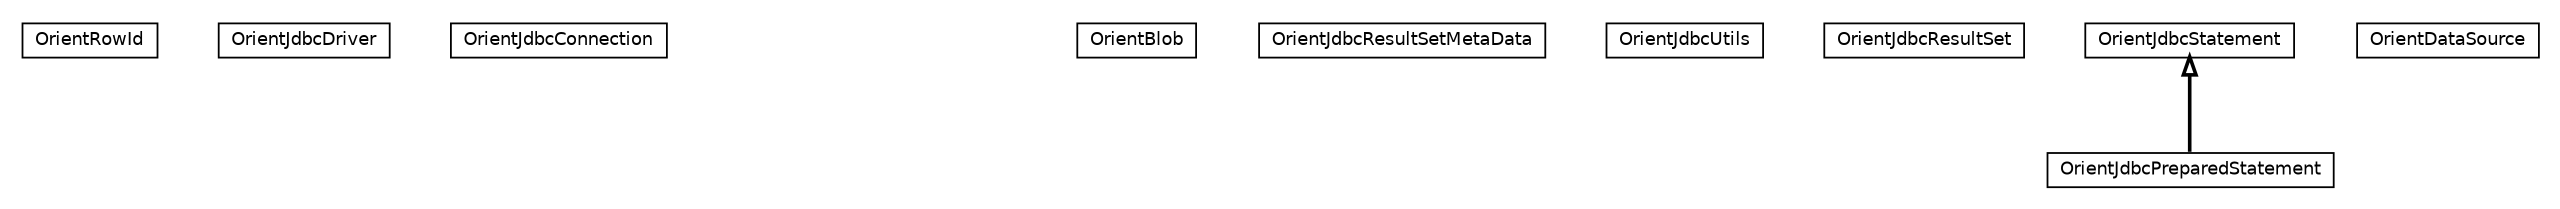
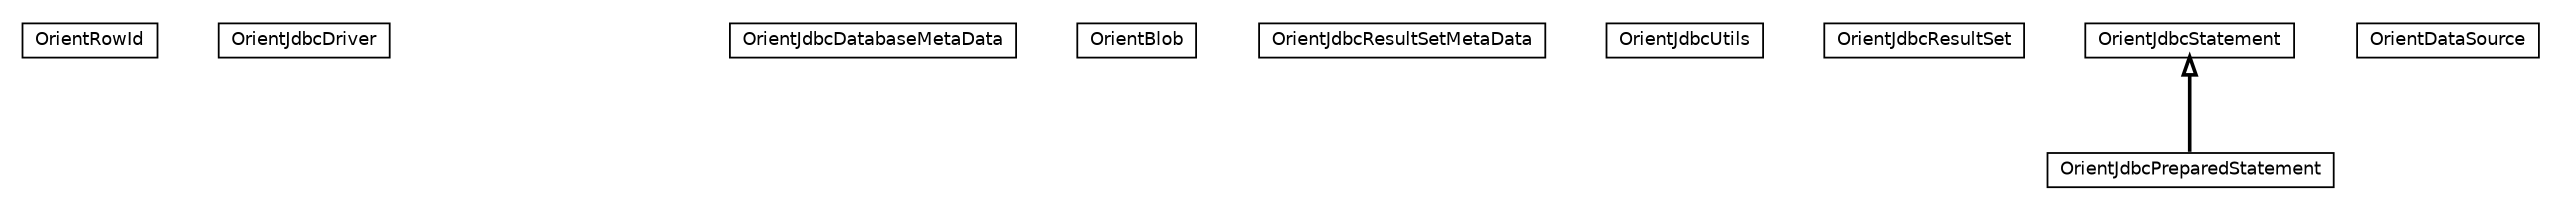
(559, 40) -> none
none -> (872, 40)
